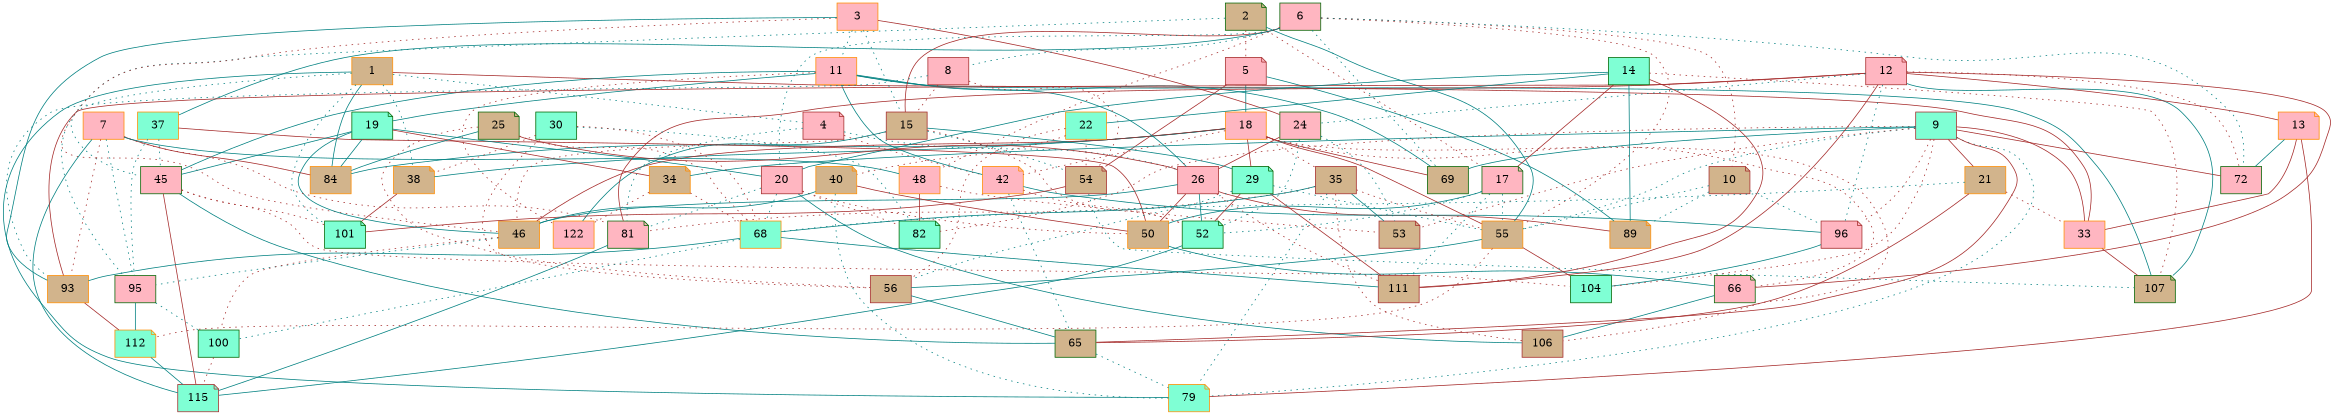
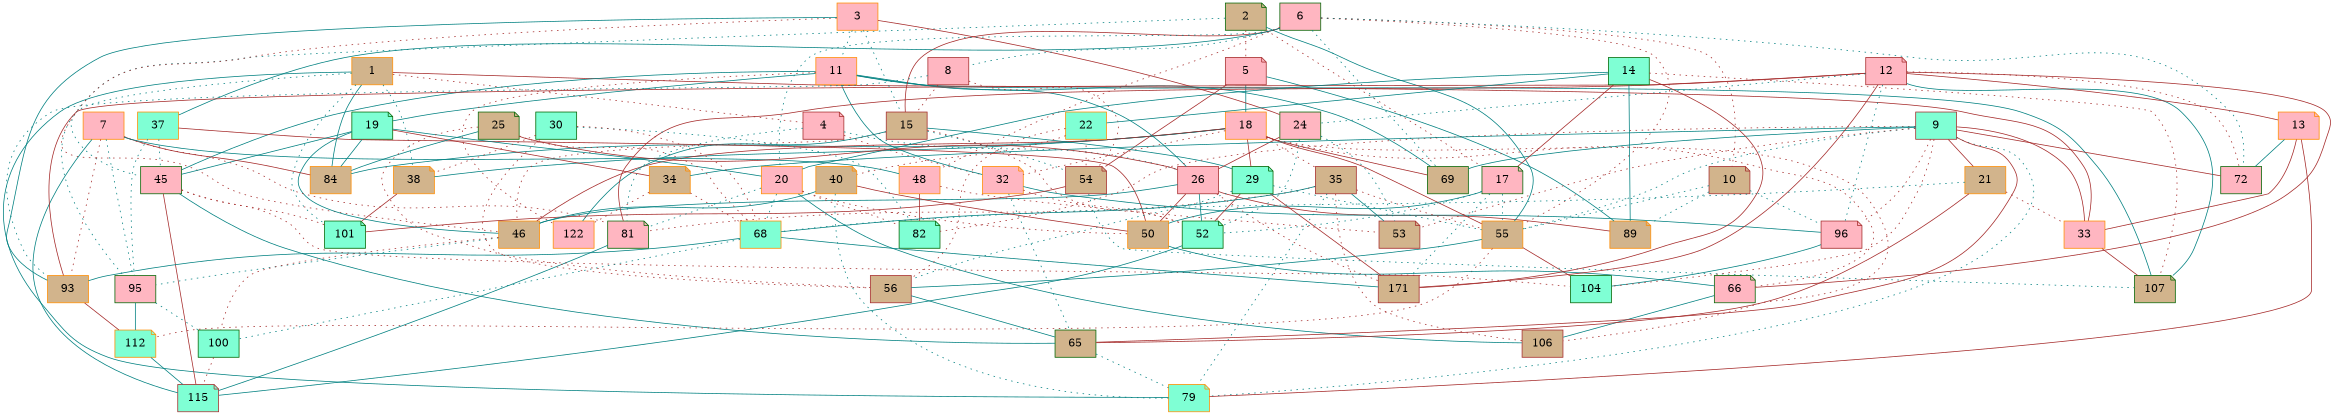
(598, 98) -> (598, 98)
(782, 180) -> (782, 180)
(1003, 180) -> (1003, 180)
(1399, 289) -> (1399, 289)
